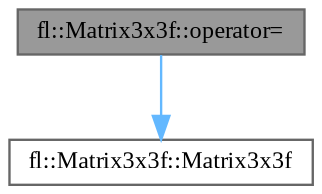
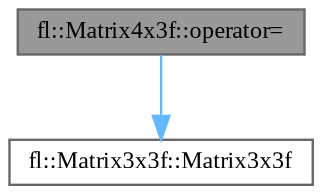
(161, 32) -> (161, 32)
